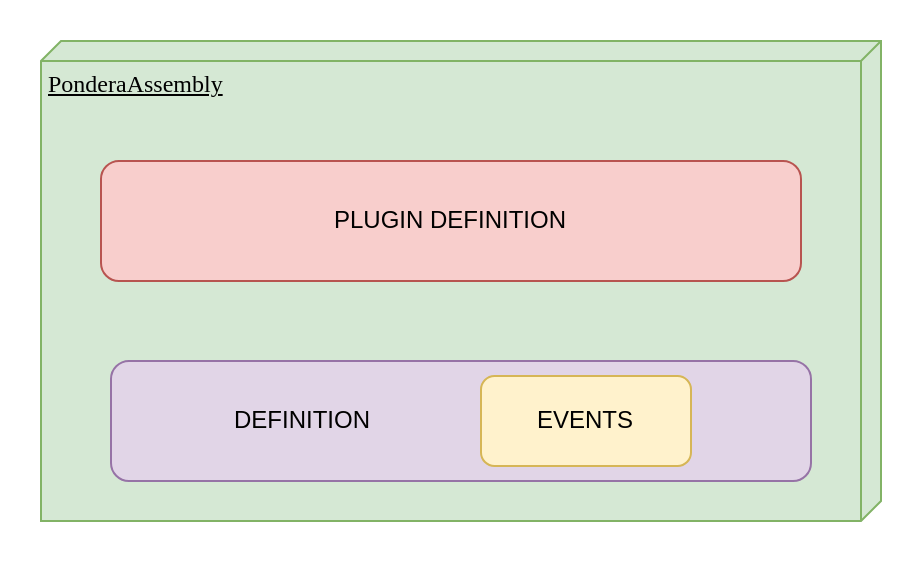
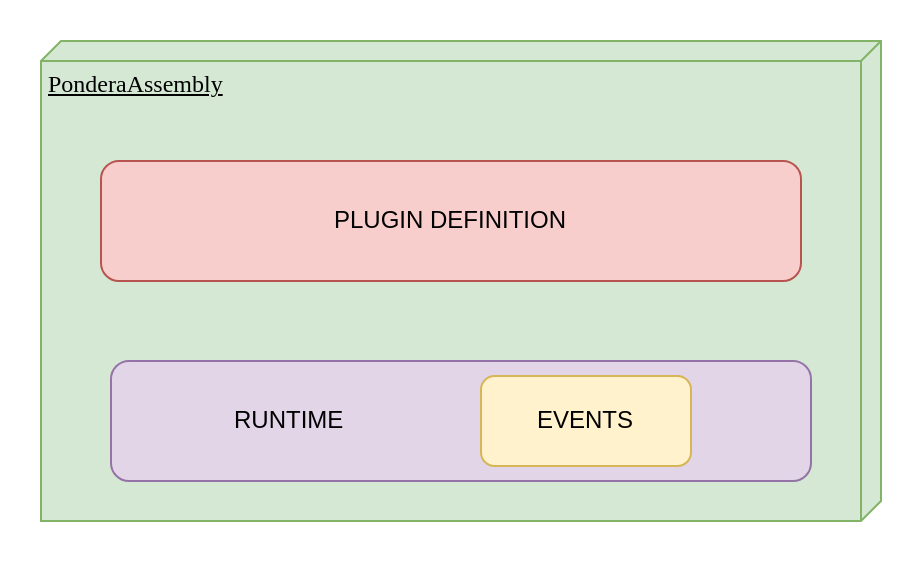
(182, 421) -> (162, 421)
